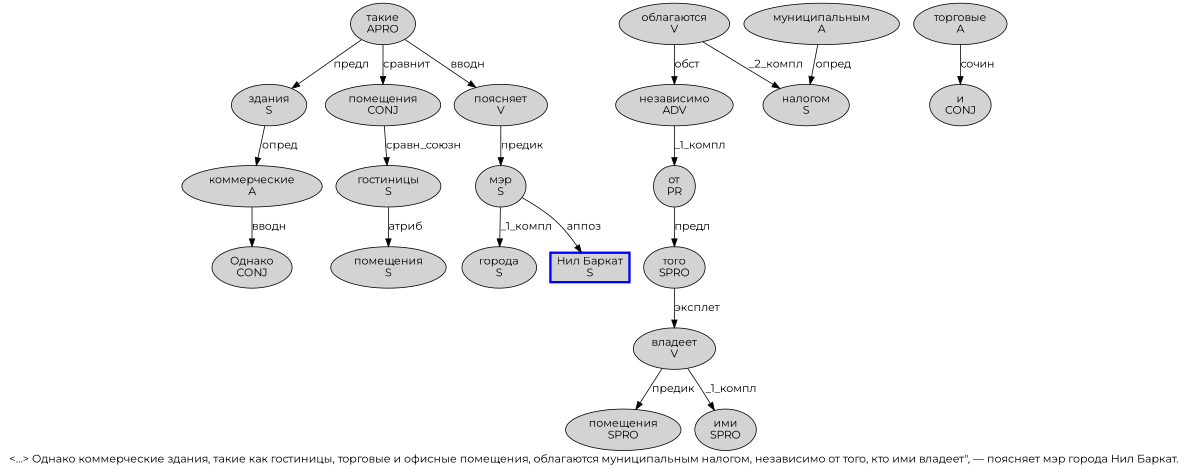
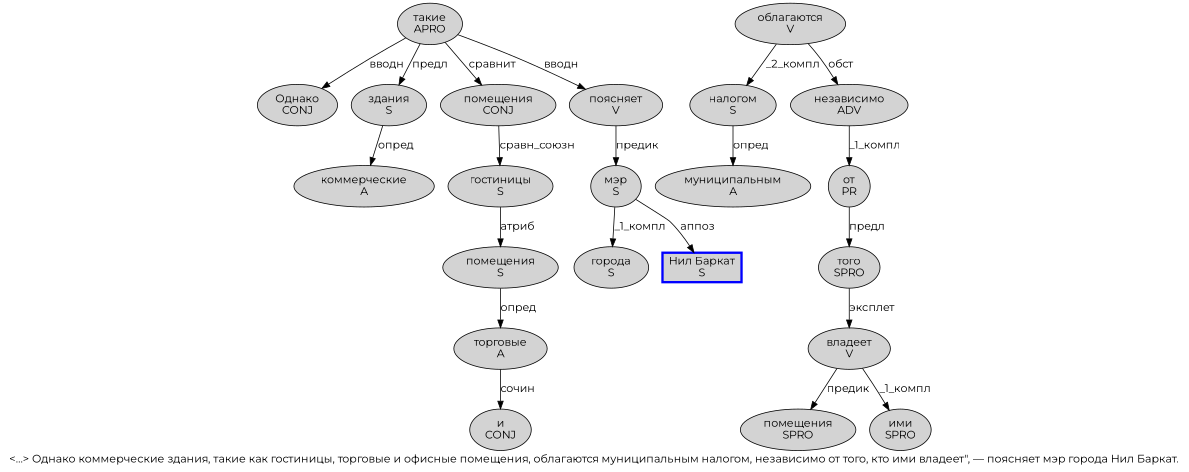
(815, 61) -> (733, 142)
(252, 223) -> (367, 60)
none -> (501, 304)
